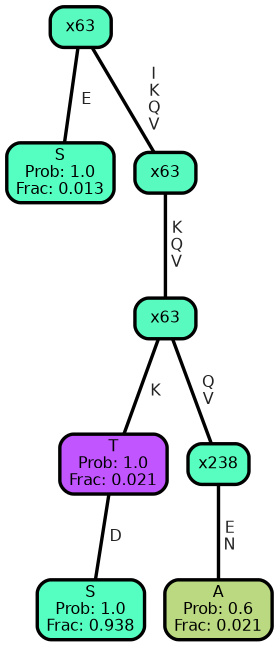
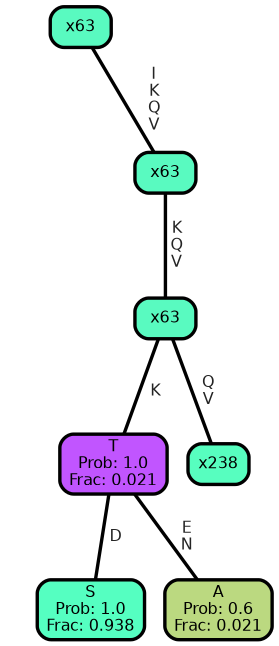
(60, 173) -> none
(218, 532) -> (166, 537)
